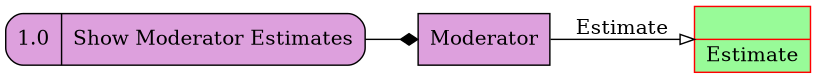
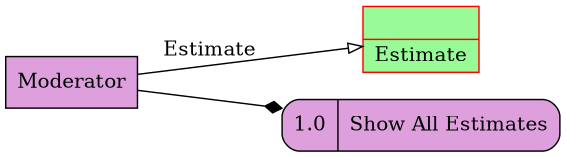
(213, 39) -> (449, 125)
(383, 39) -> (201, 98)
